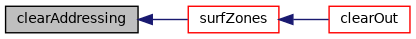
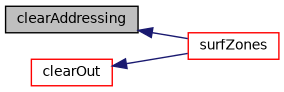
(311, 20) -> (157, 59)
